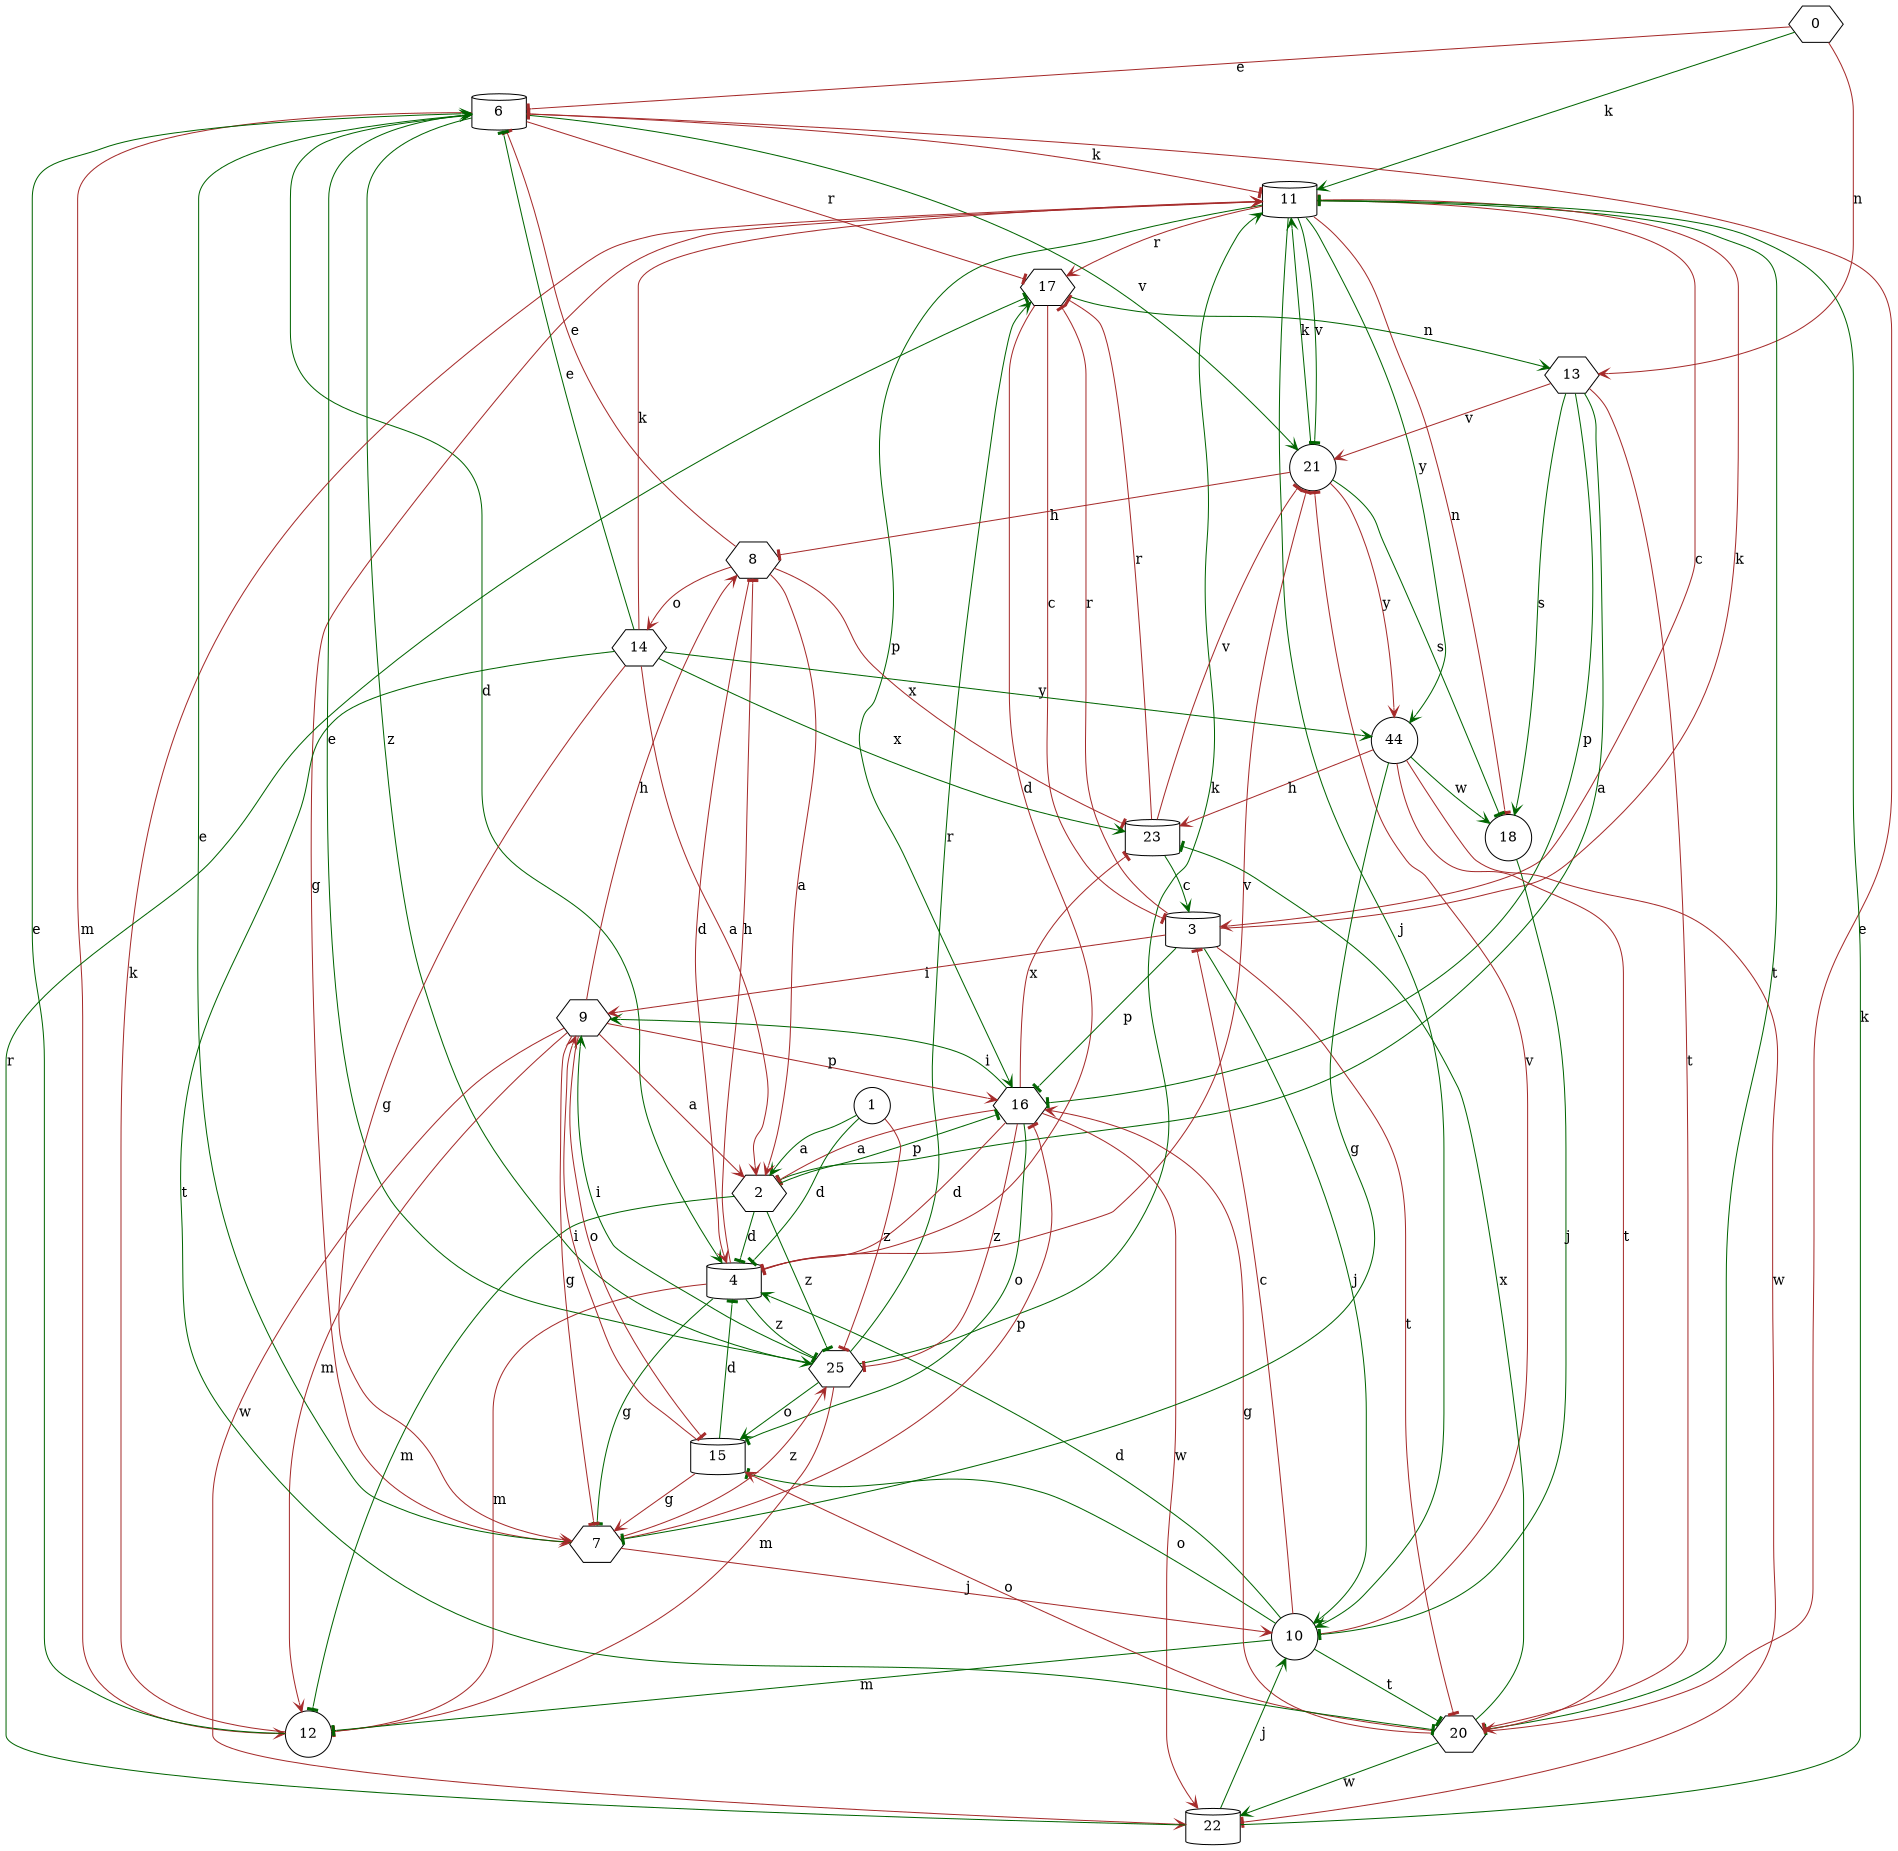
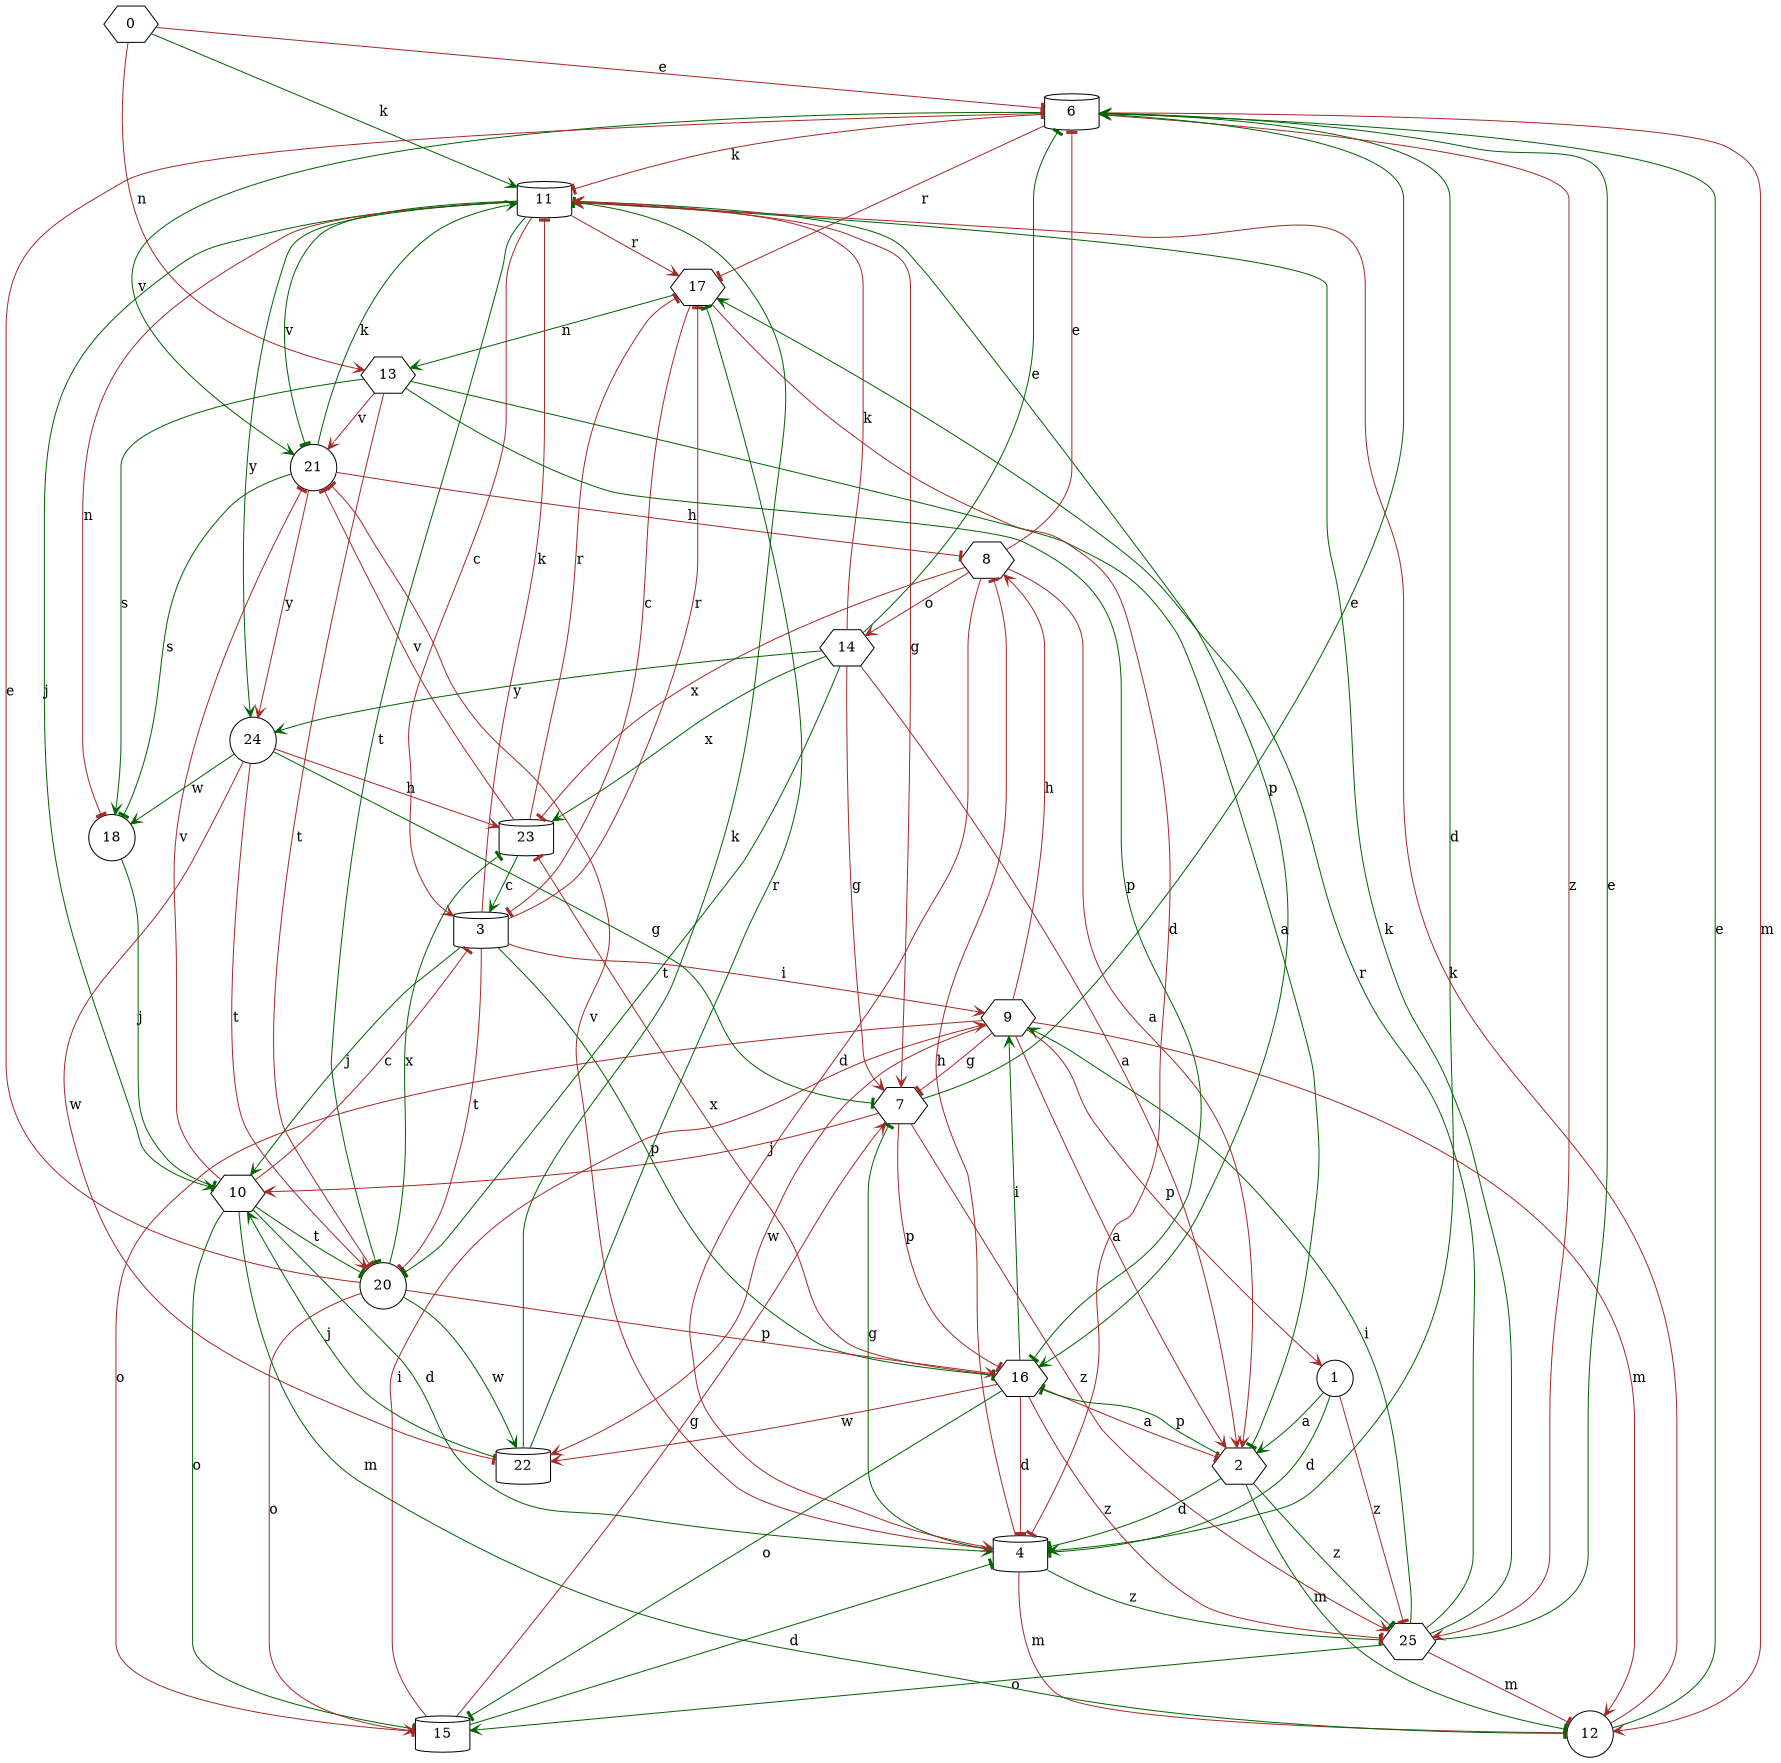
(1395, 740) -> (253, 740)
(391, 805) -> (1569, 708)
(797, 1061) -> (1159, 1203)
(1248, 1413) -> (766, 1335)
(1295, 1637) -> (238, 1193)
(1459, 1734) -> (383, 1286)
